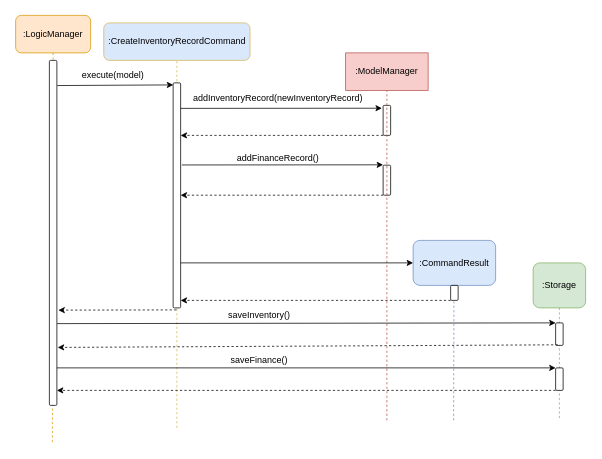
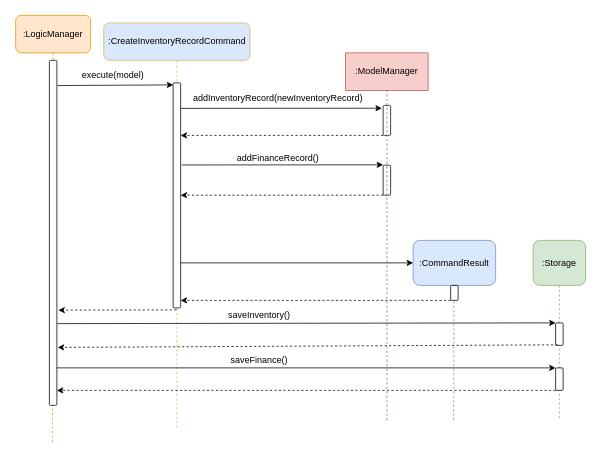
(559, 285) -> (559, 263)
